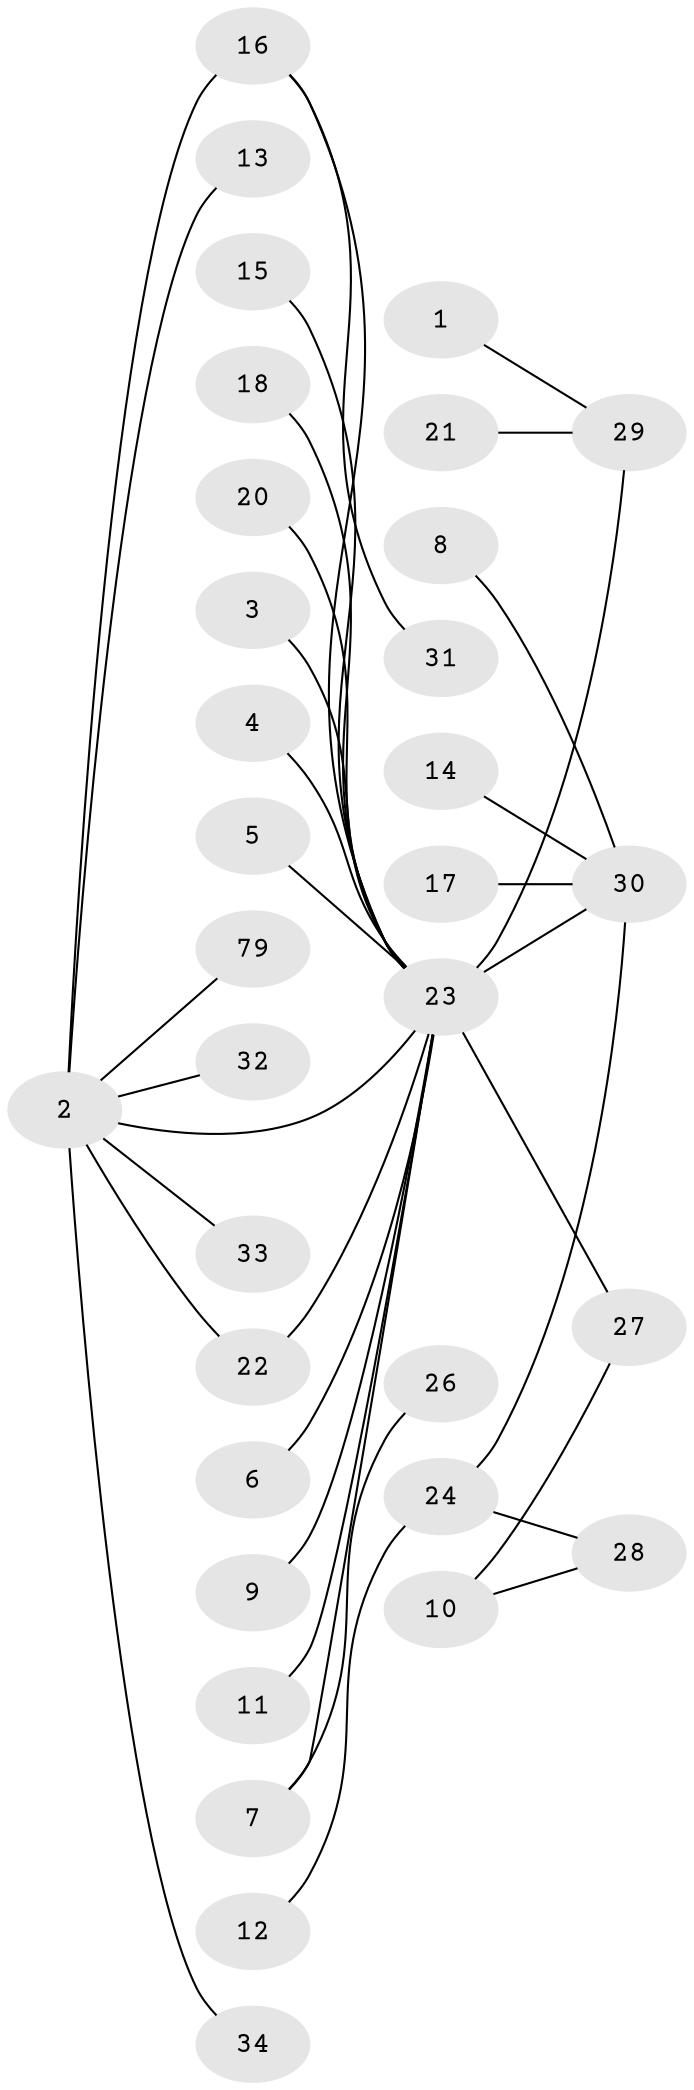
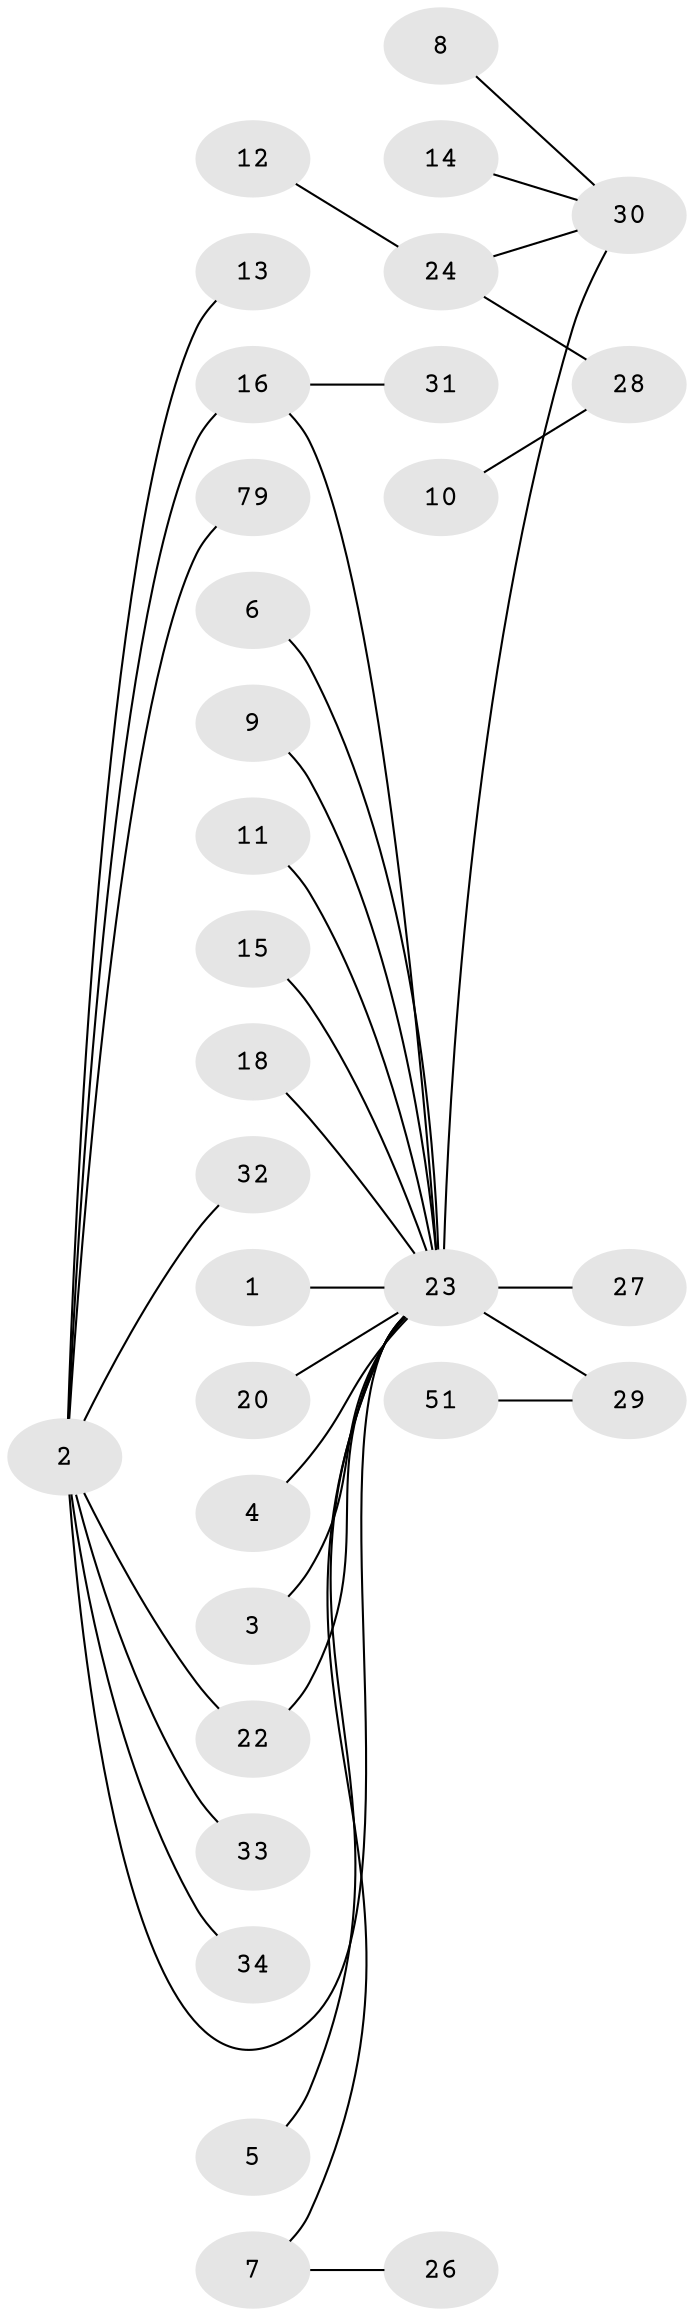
(535, 376) -> (347, 1288)
(441, 433) -> (441, 1400)
(441, 884) -> none
(549, 1475) -> none
